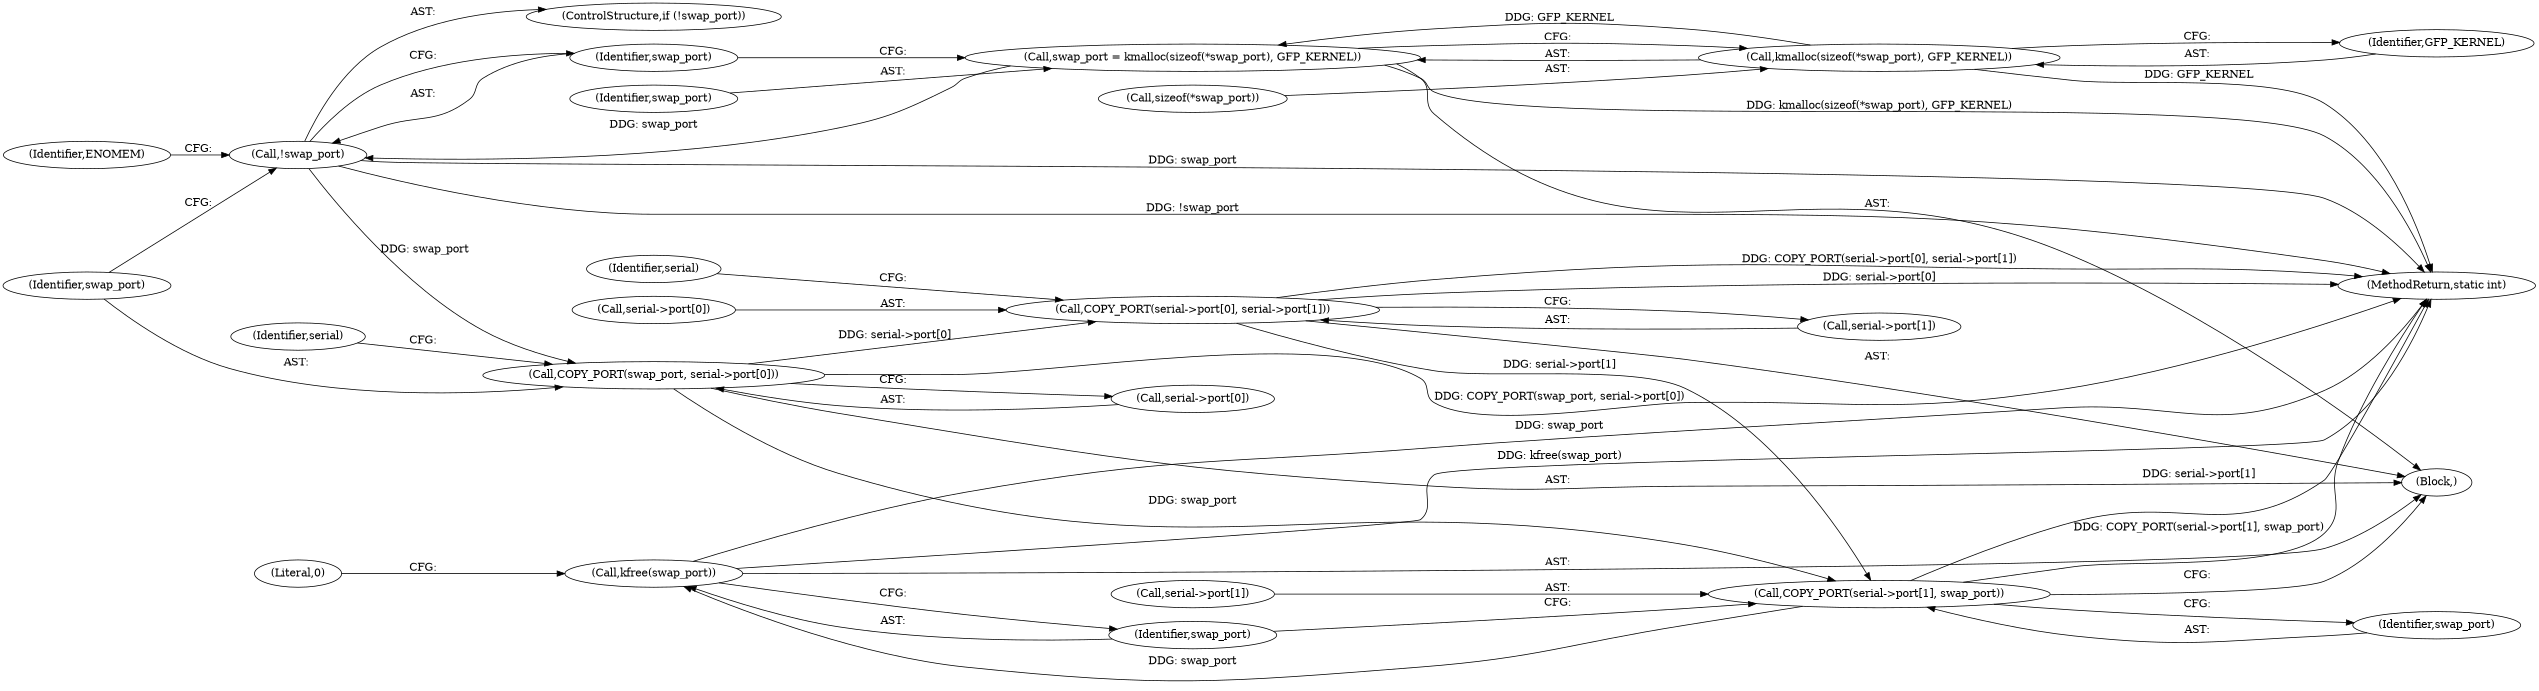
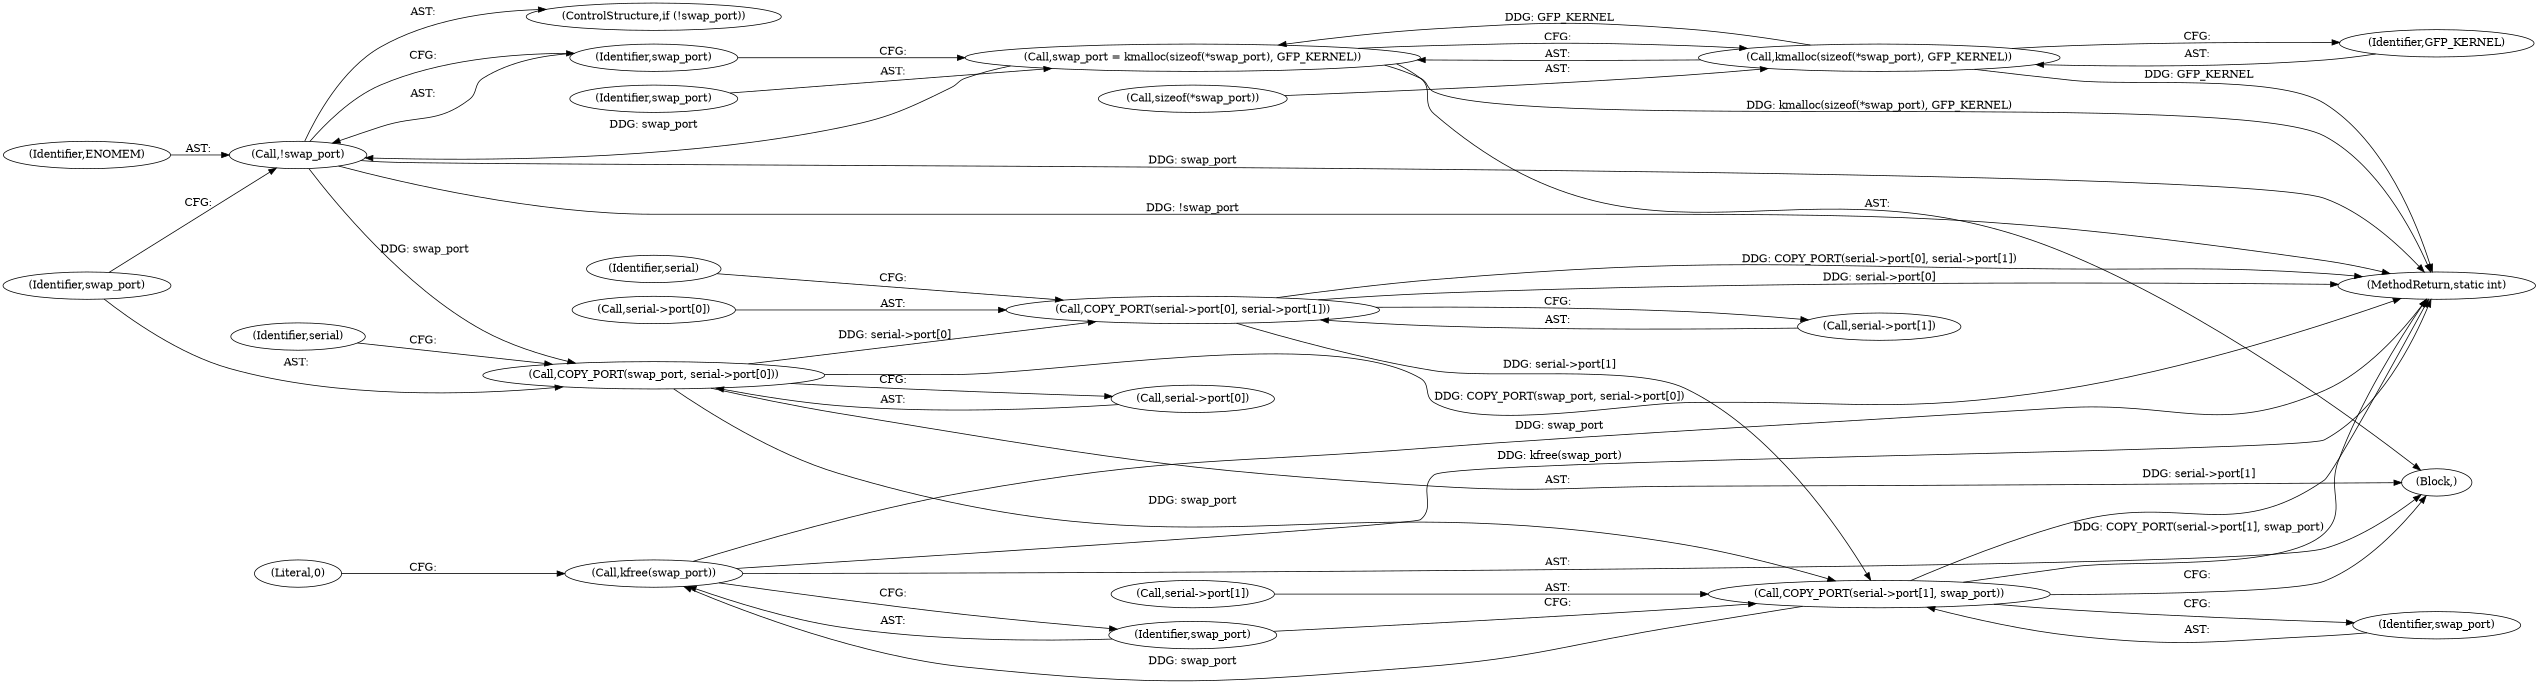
(200, 149) -> (200, 149)
(1854, 383) -> none
